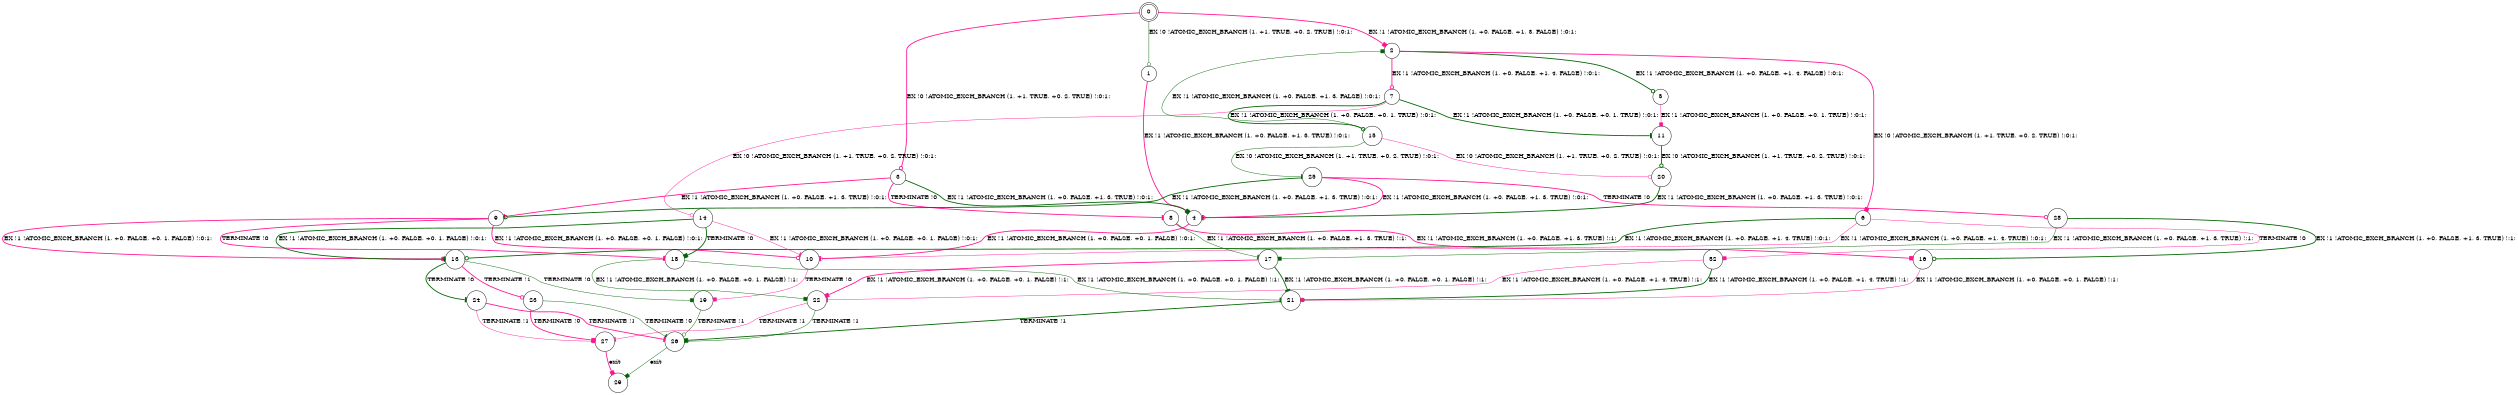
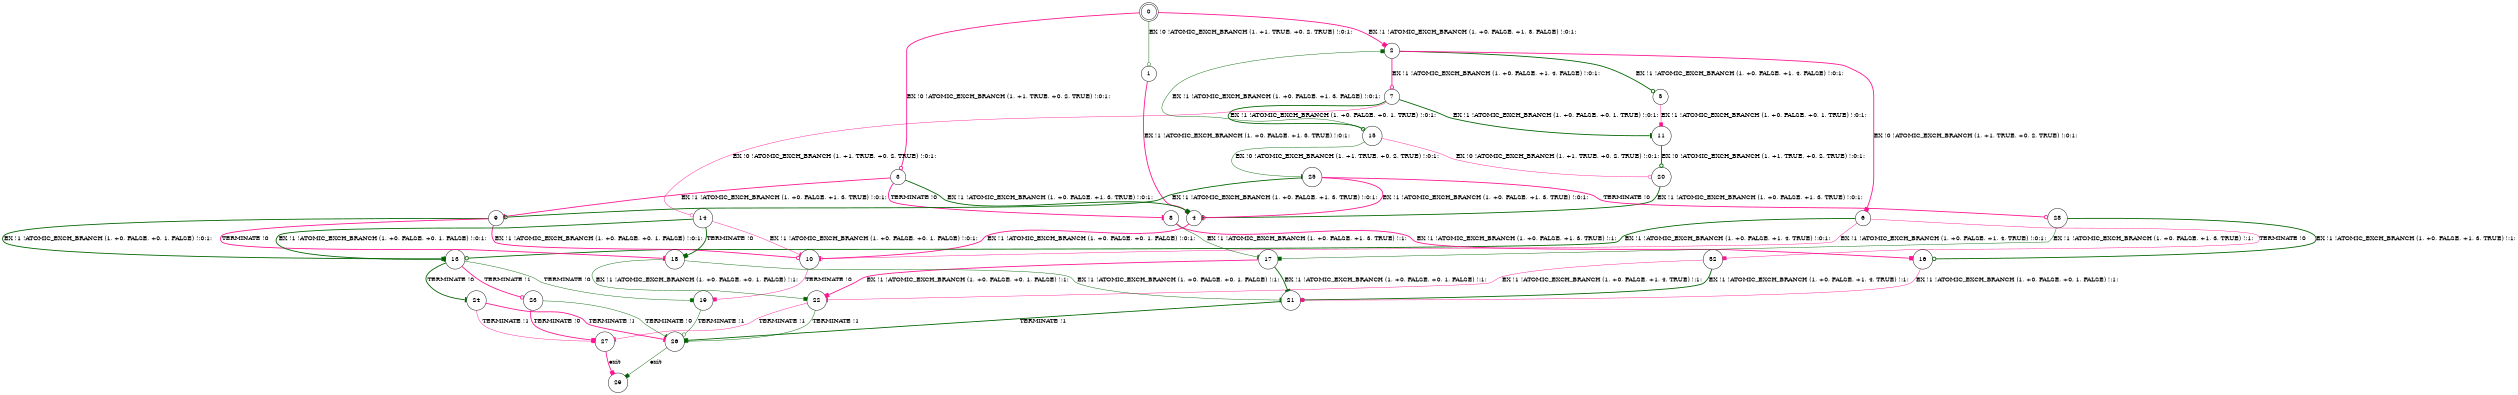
(23, 231) -> (23, 231)
